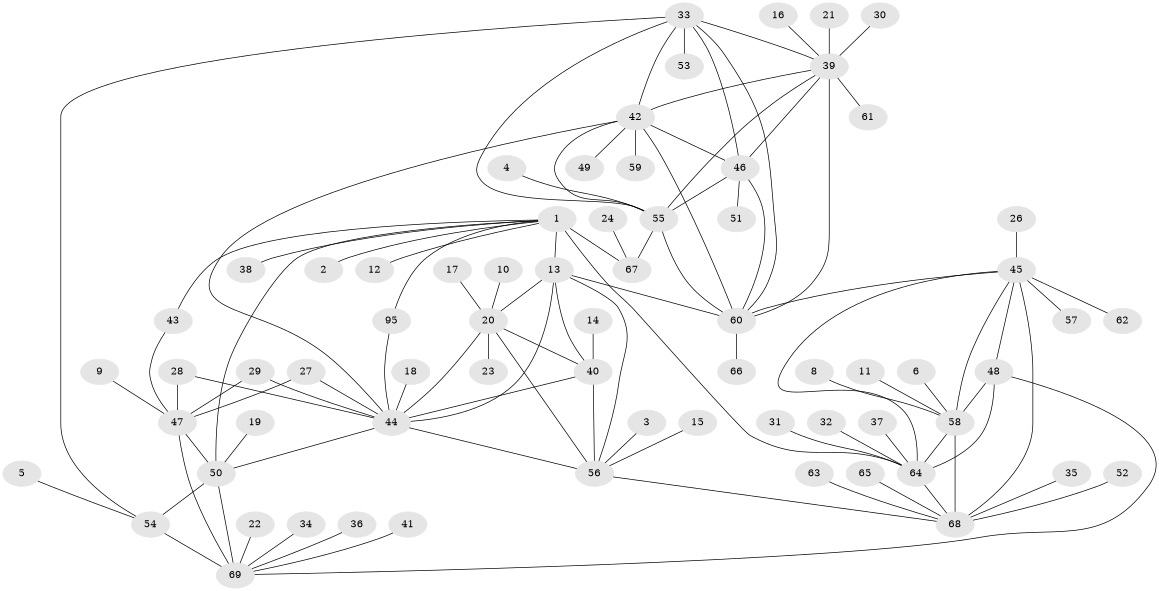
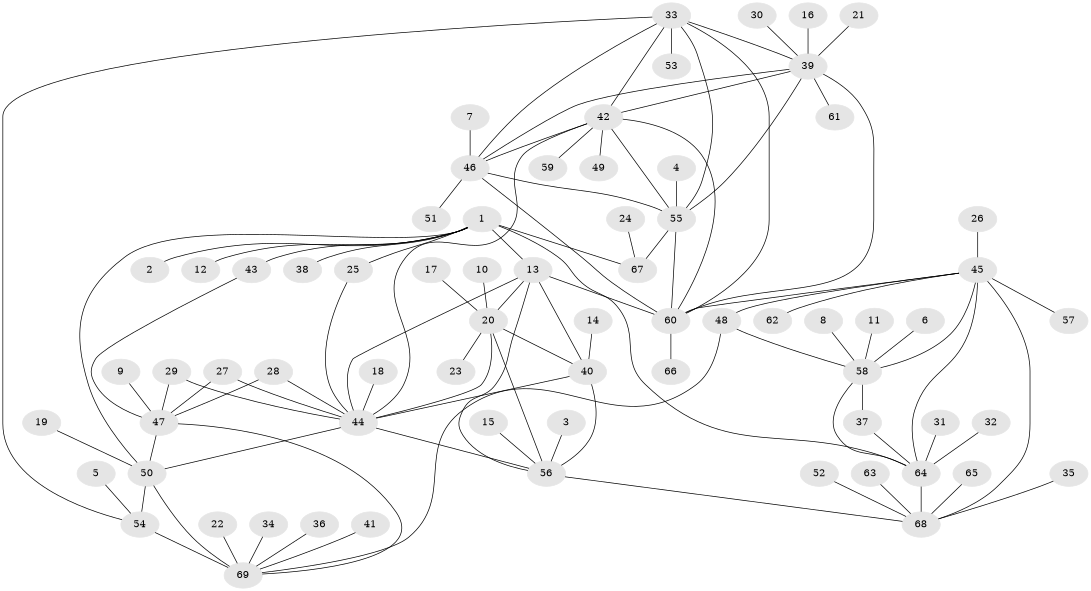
none -> (470, 117)
(392, 321) -> (353, 270)
(979, 437) -> none
(955, 474) -> (862, 397)
